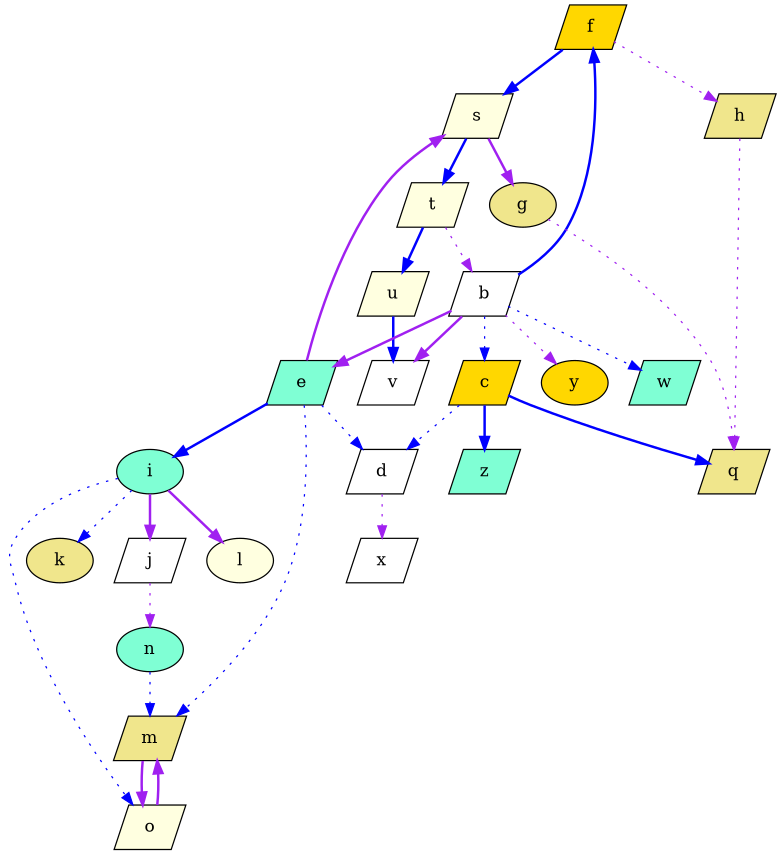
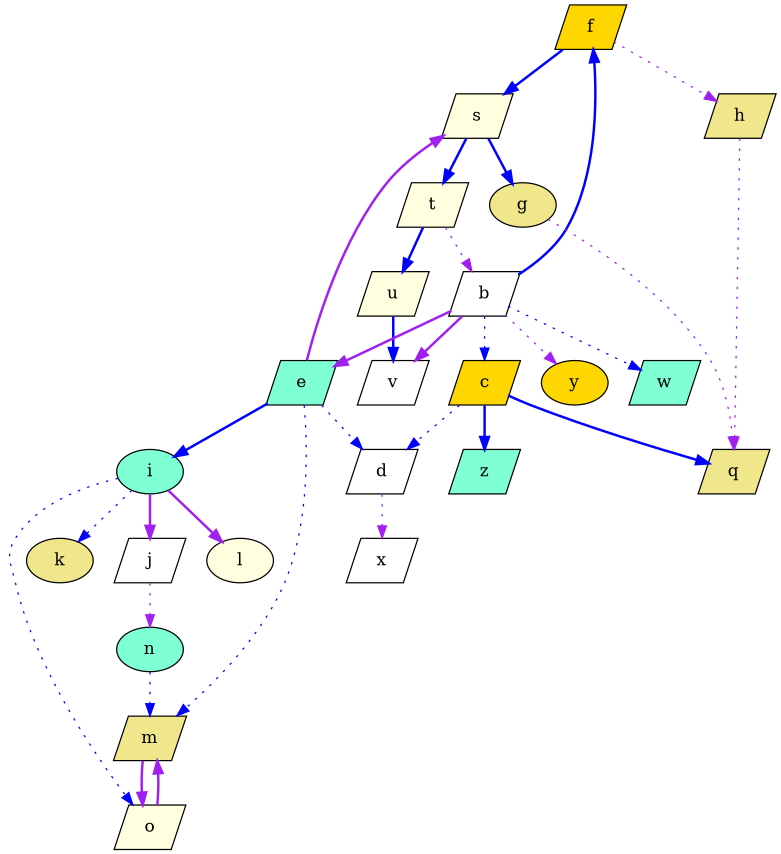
(497, 156) -> (497, 156)
